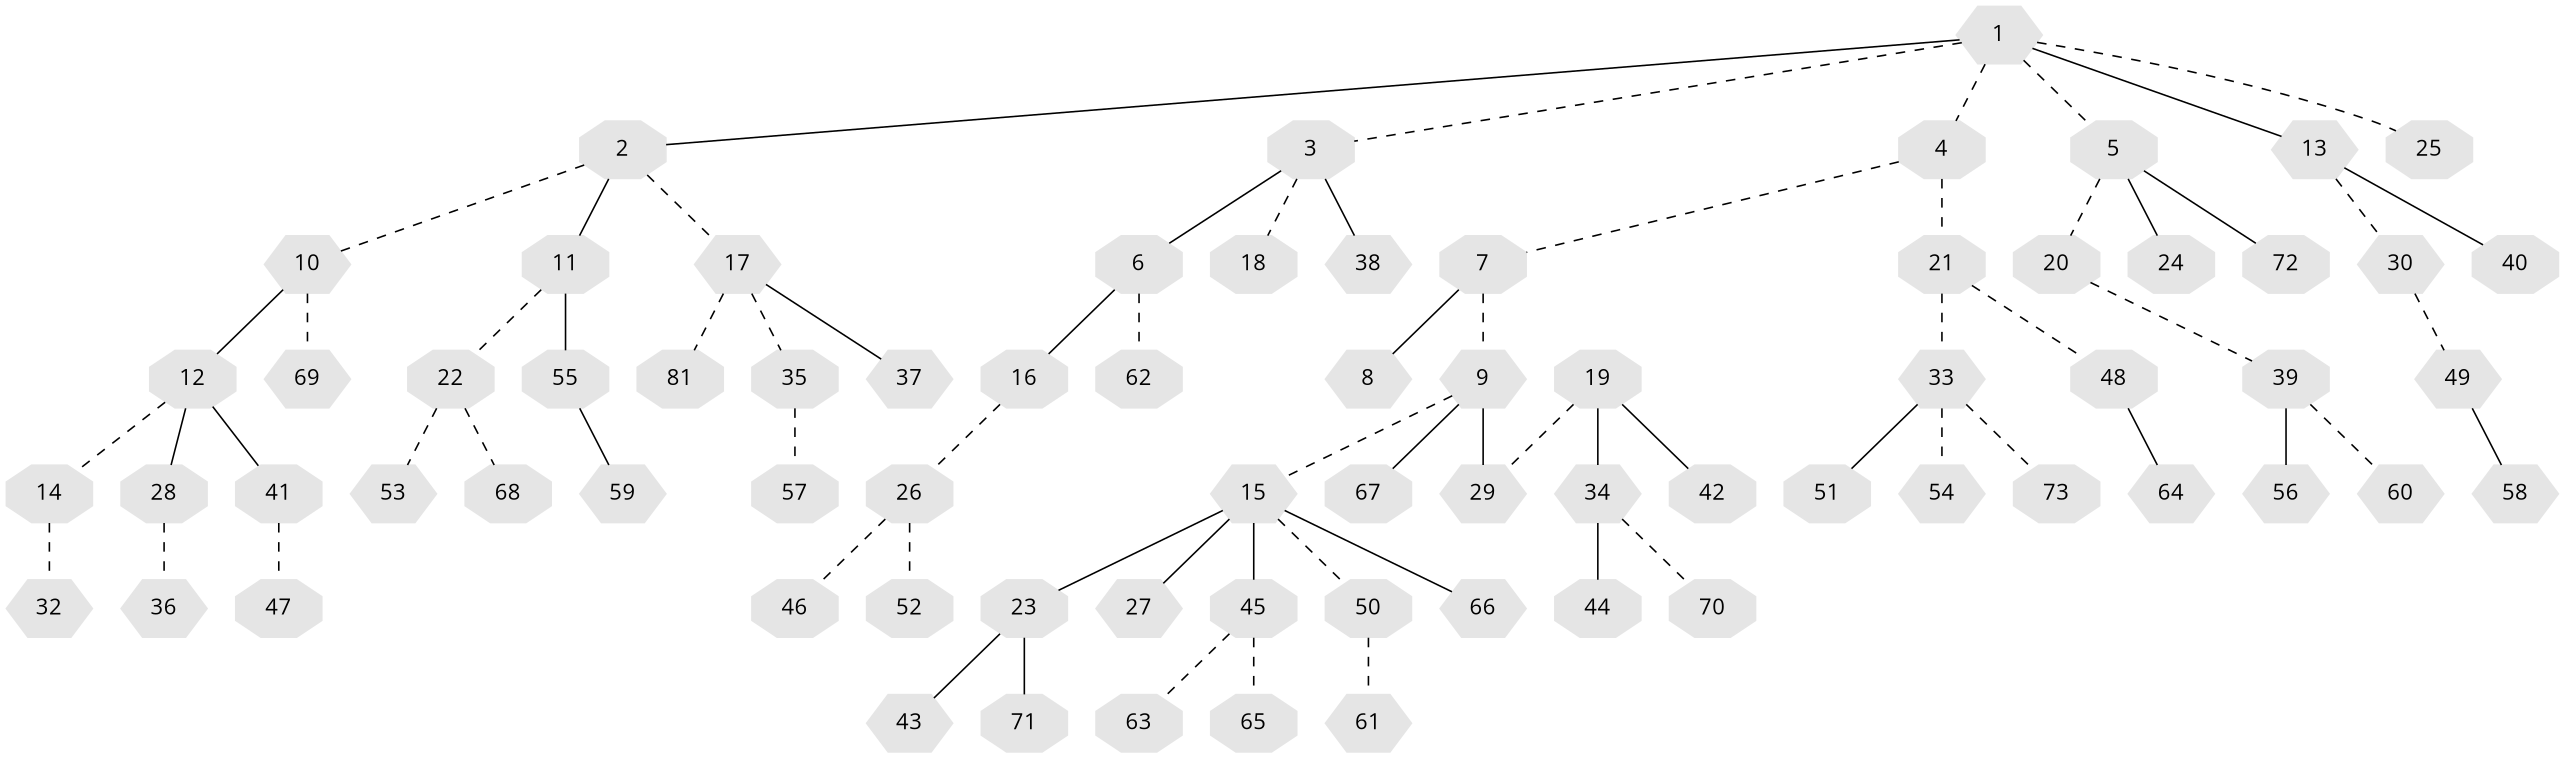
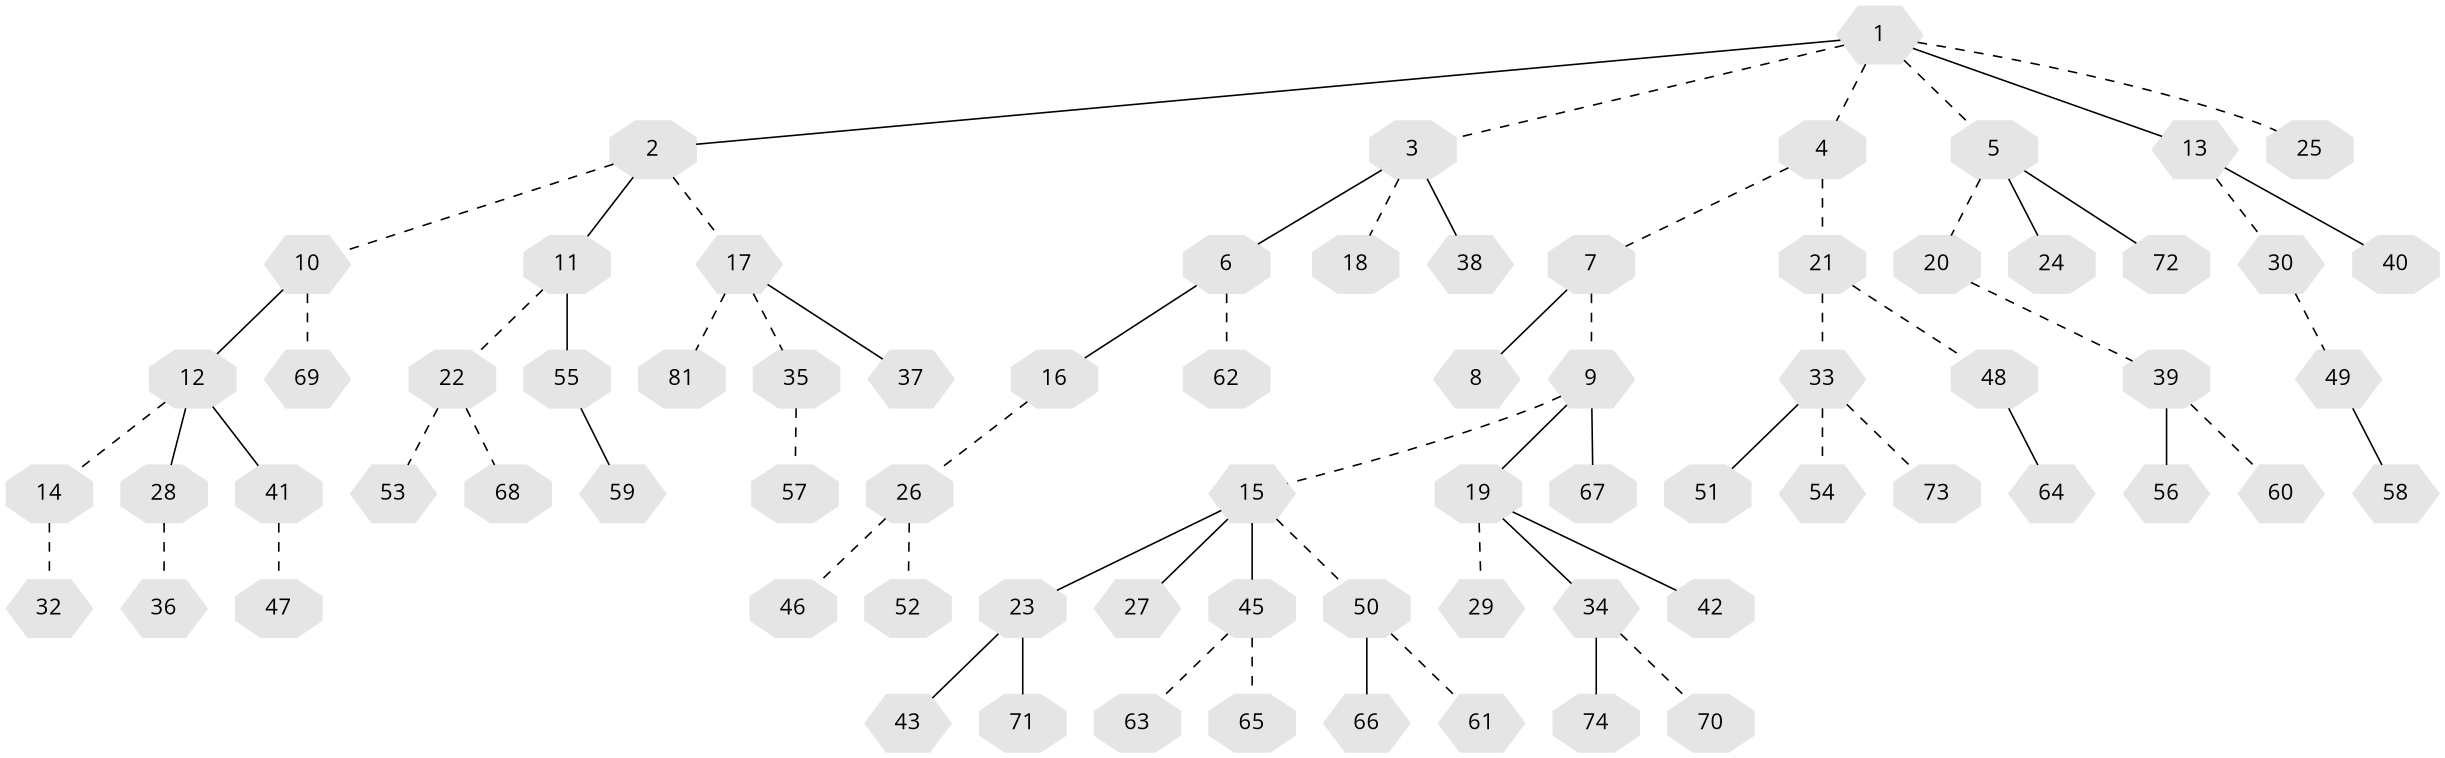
(1483, 437) -> (1534, 437)
(1368, 551) -> (1367, 666)
(1598, 609) -> (1596, 723)
